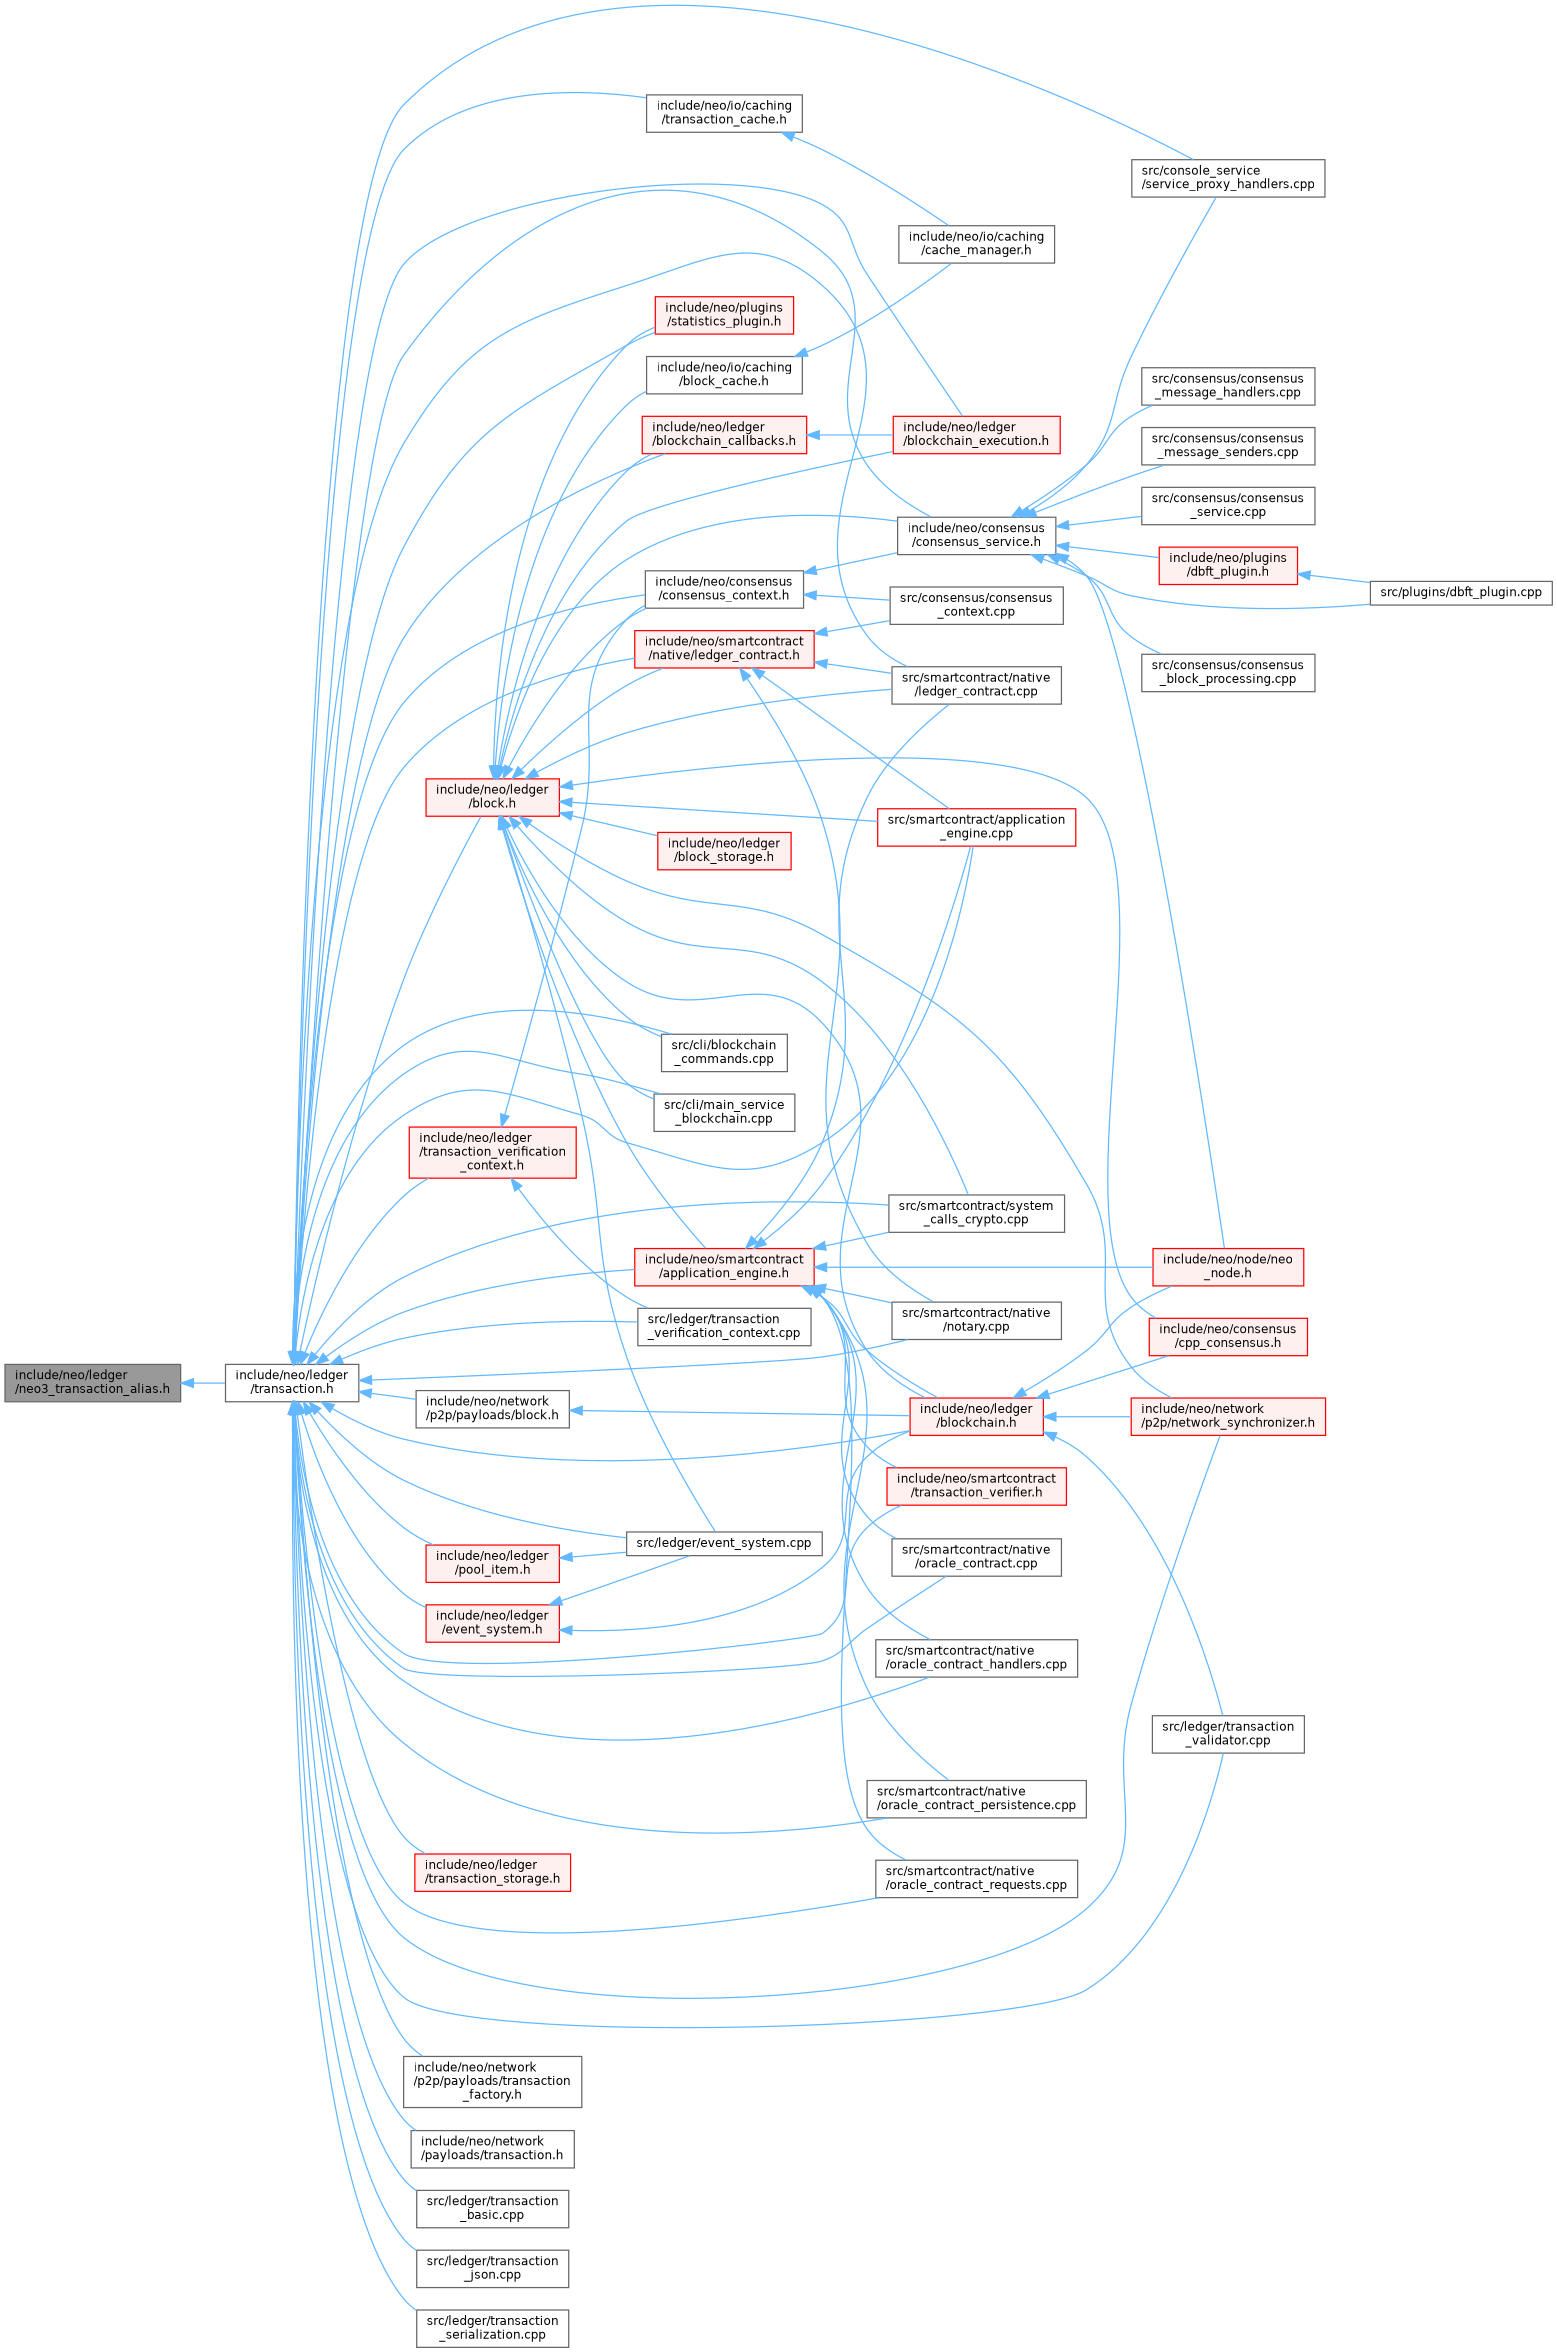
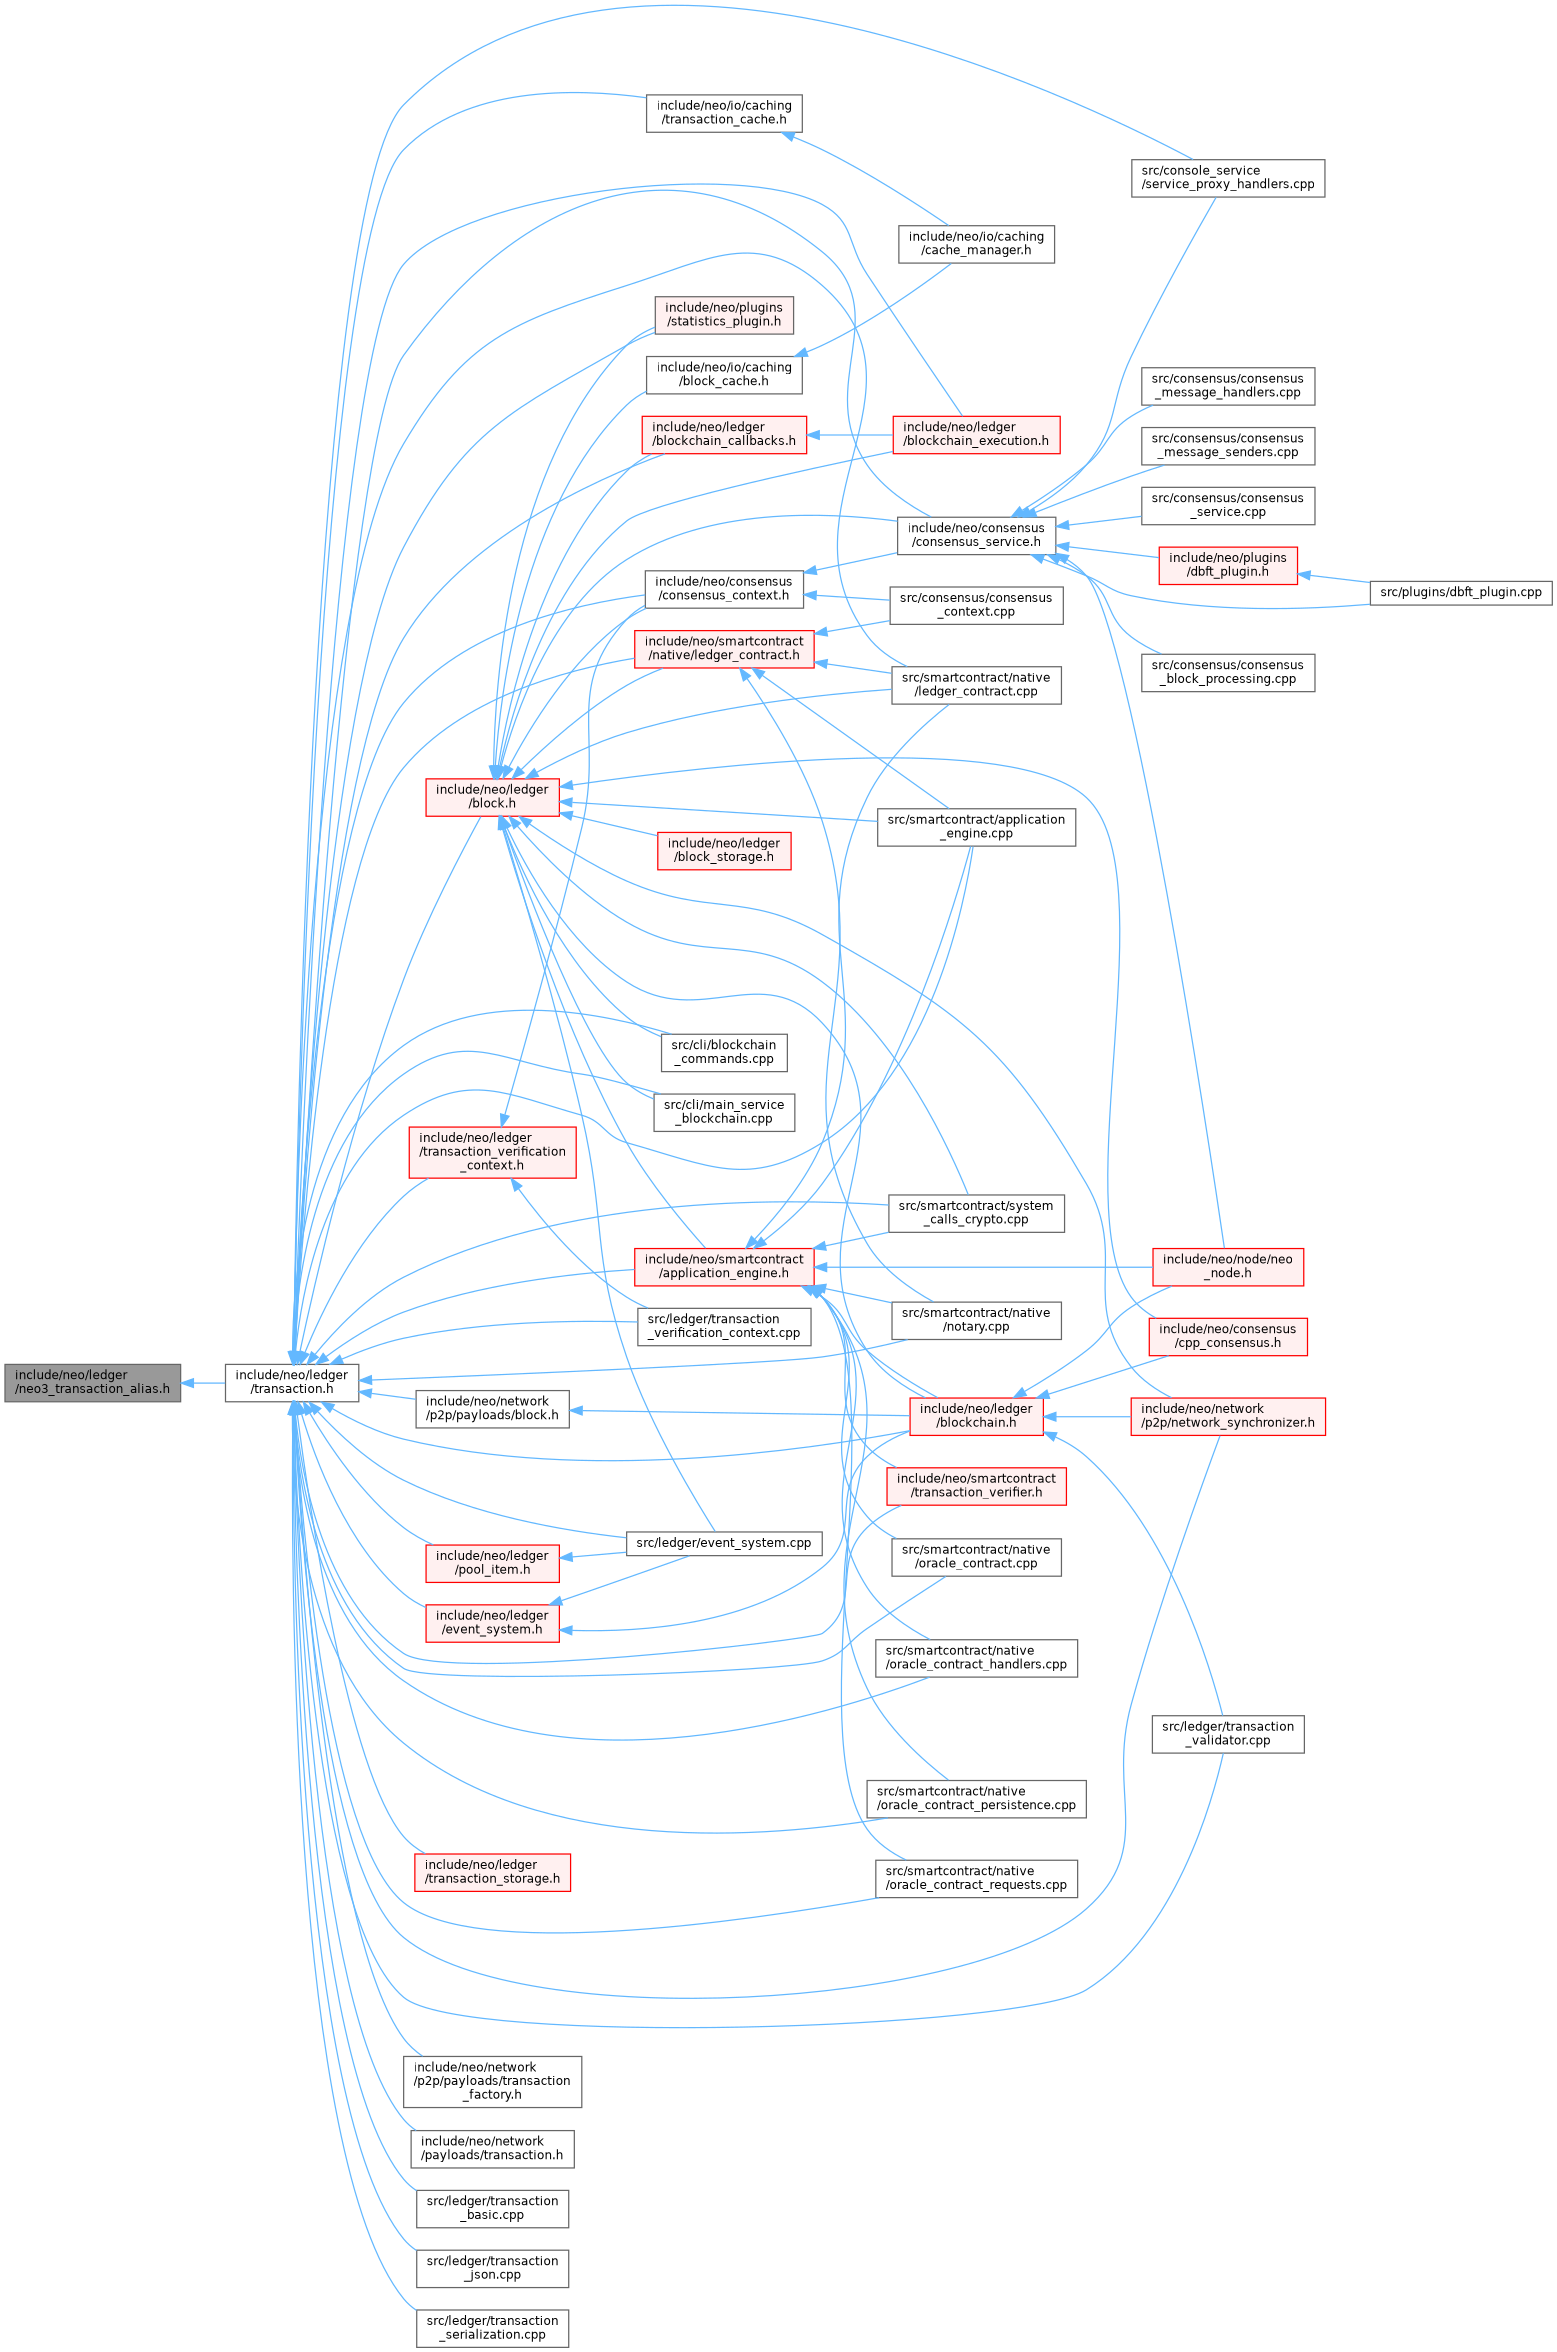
(724, 315) -> (724, 315)
(977, 827) -> (977, 827)
